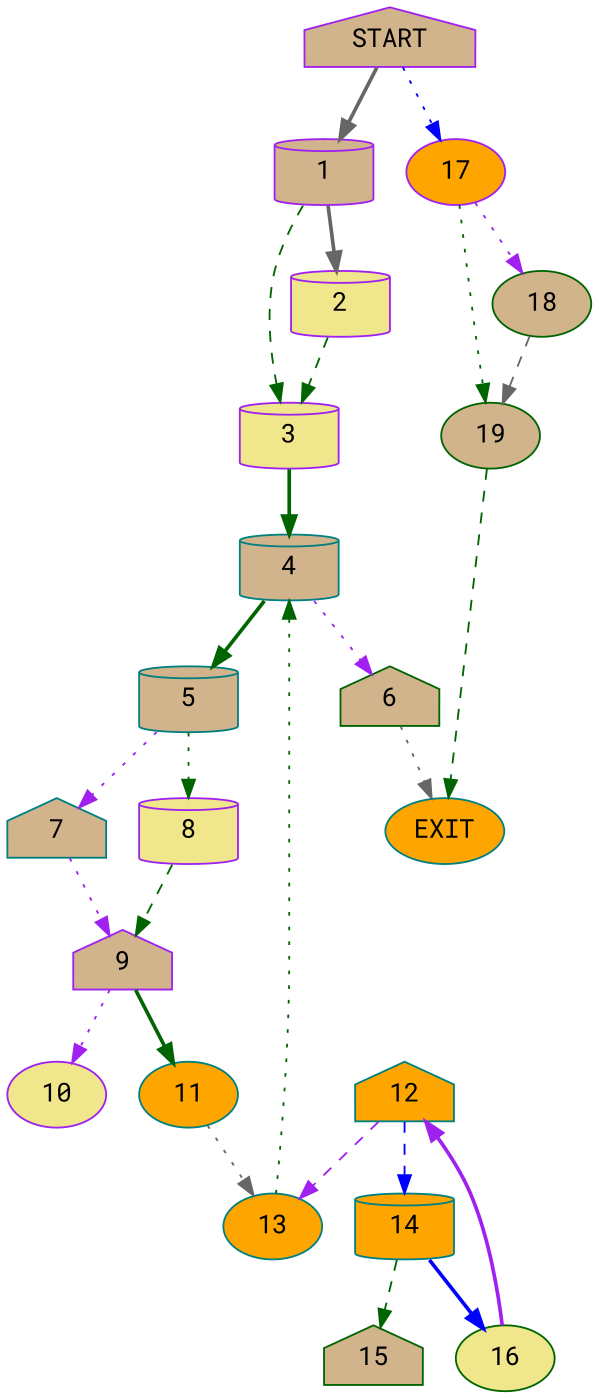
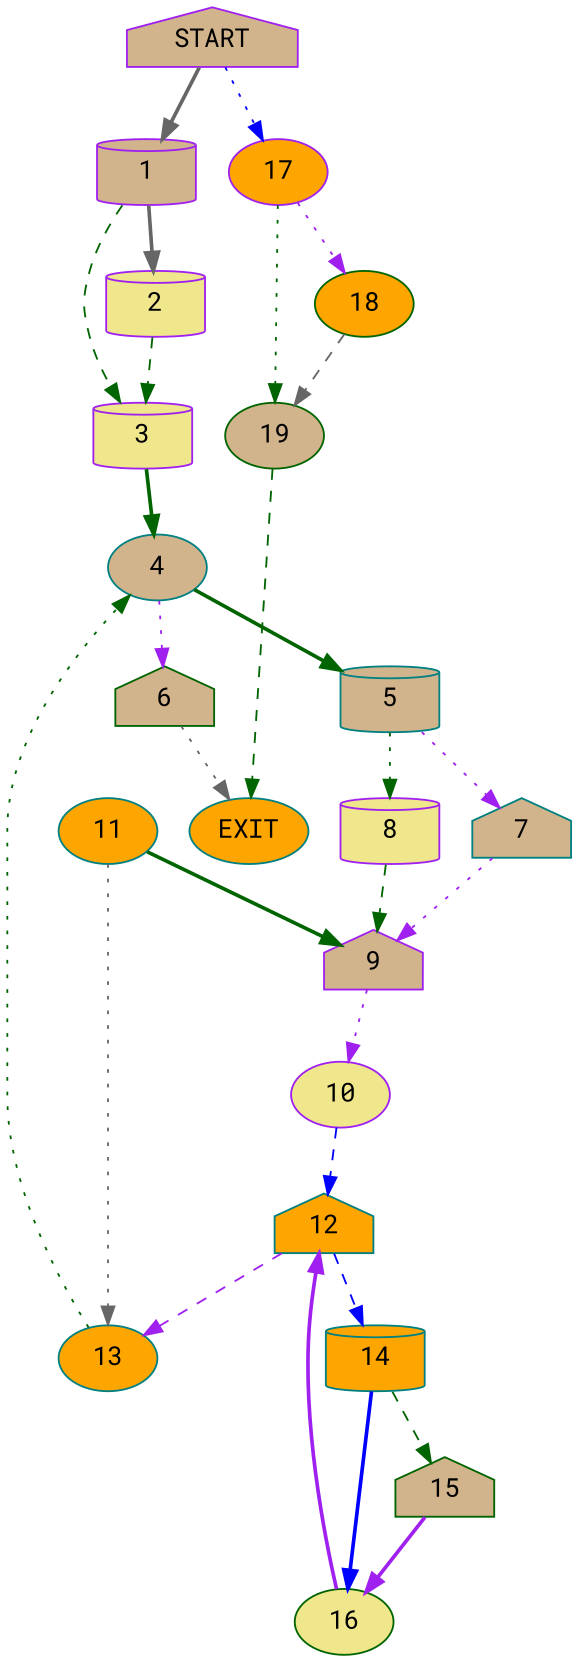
(542, 304) -> (364, 304)
(289, 567) -> (157, 567)
(150, 1018) -> (235, 894)
none -> (333, 1152)
none -> (401, 1547)
